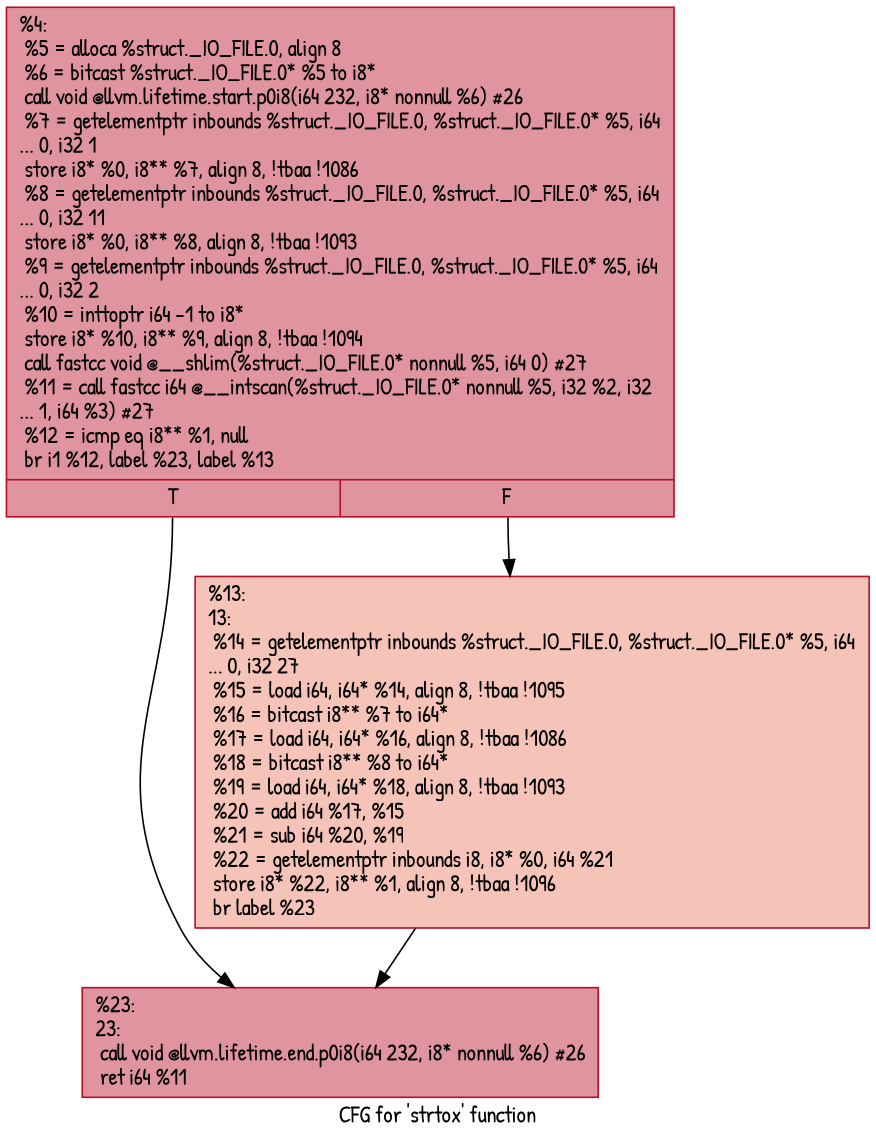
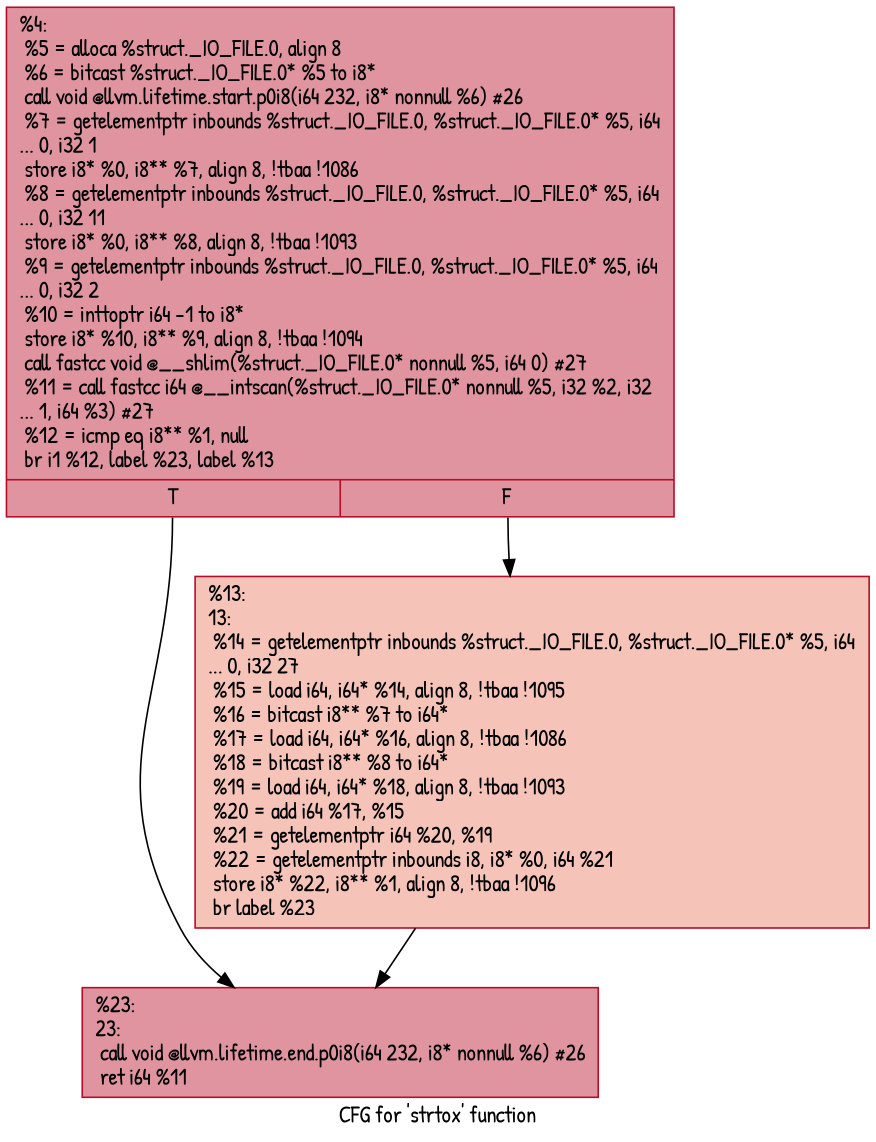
(306, 836) -> (351, 836)
